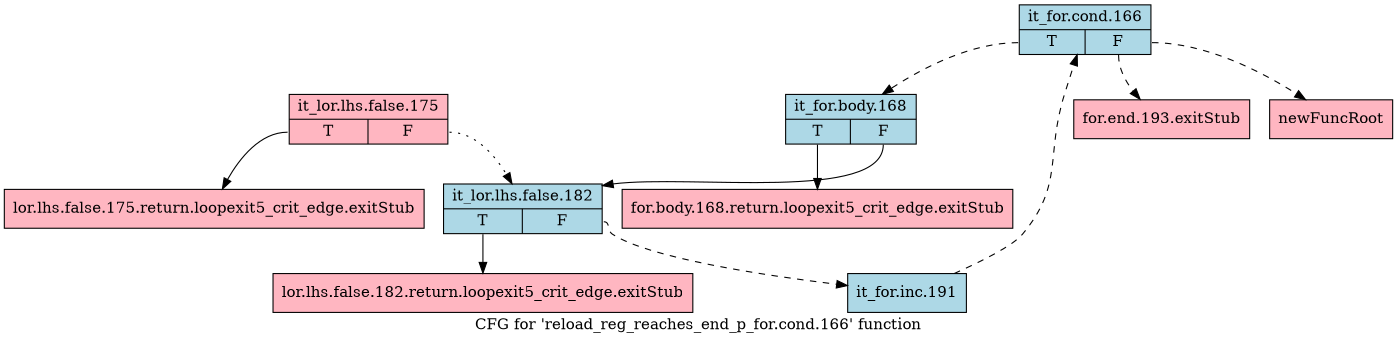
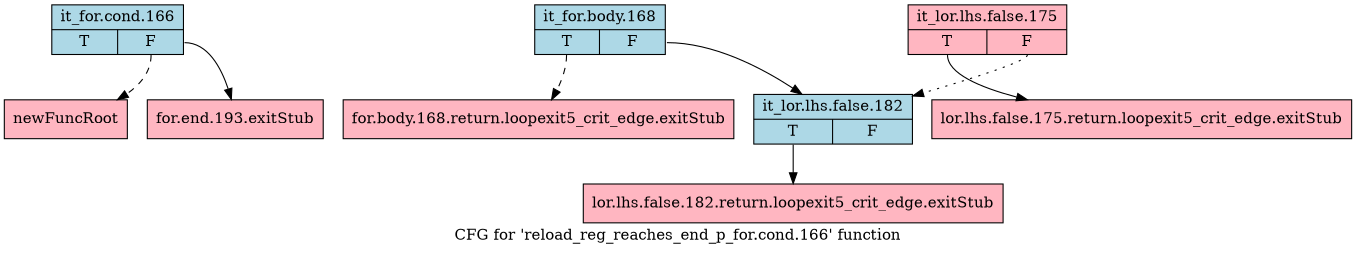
(952, 57) -> none
(1123, 74) -> (213, 59)
(817, 161) -> (564, 73)
(907, 293) -> none
